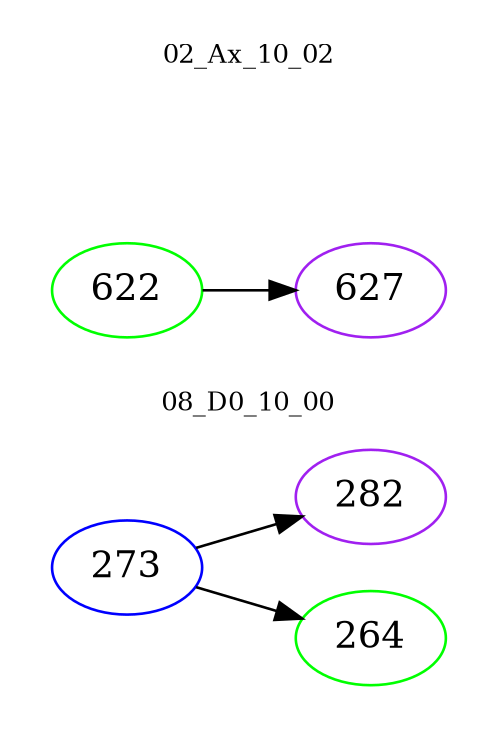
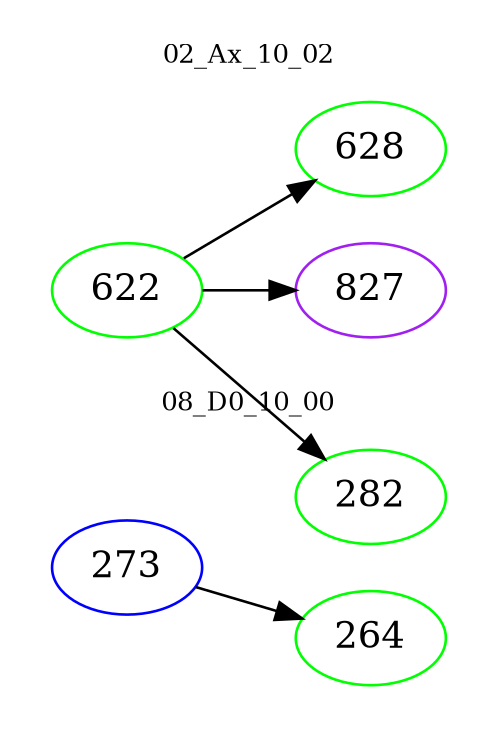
none -> (371, 149)
(371, 290) -> (371, 290)
(371, 497) -> (371, 497)
(236, 536) -> (252, 396)
